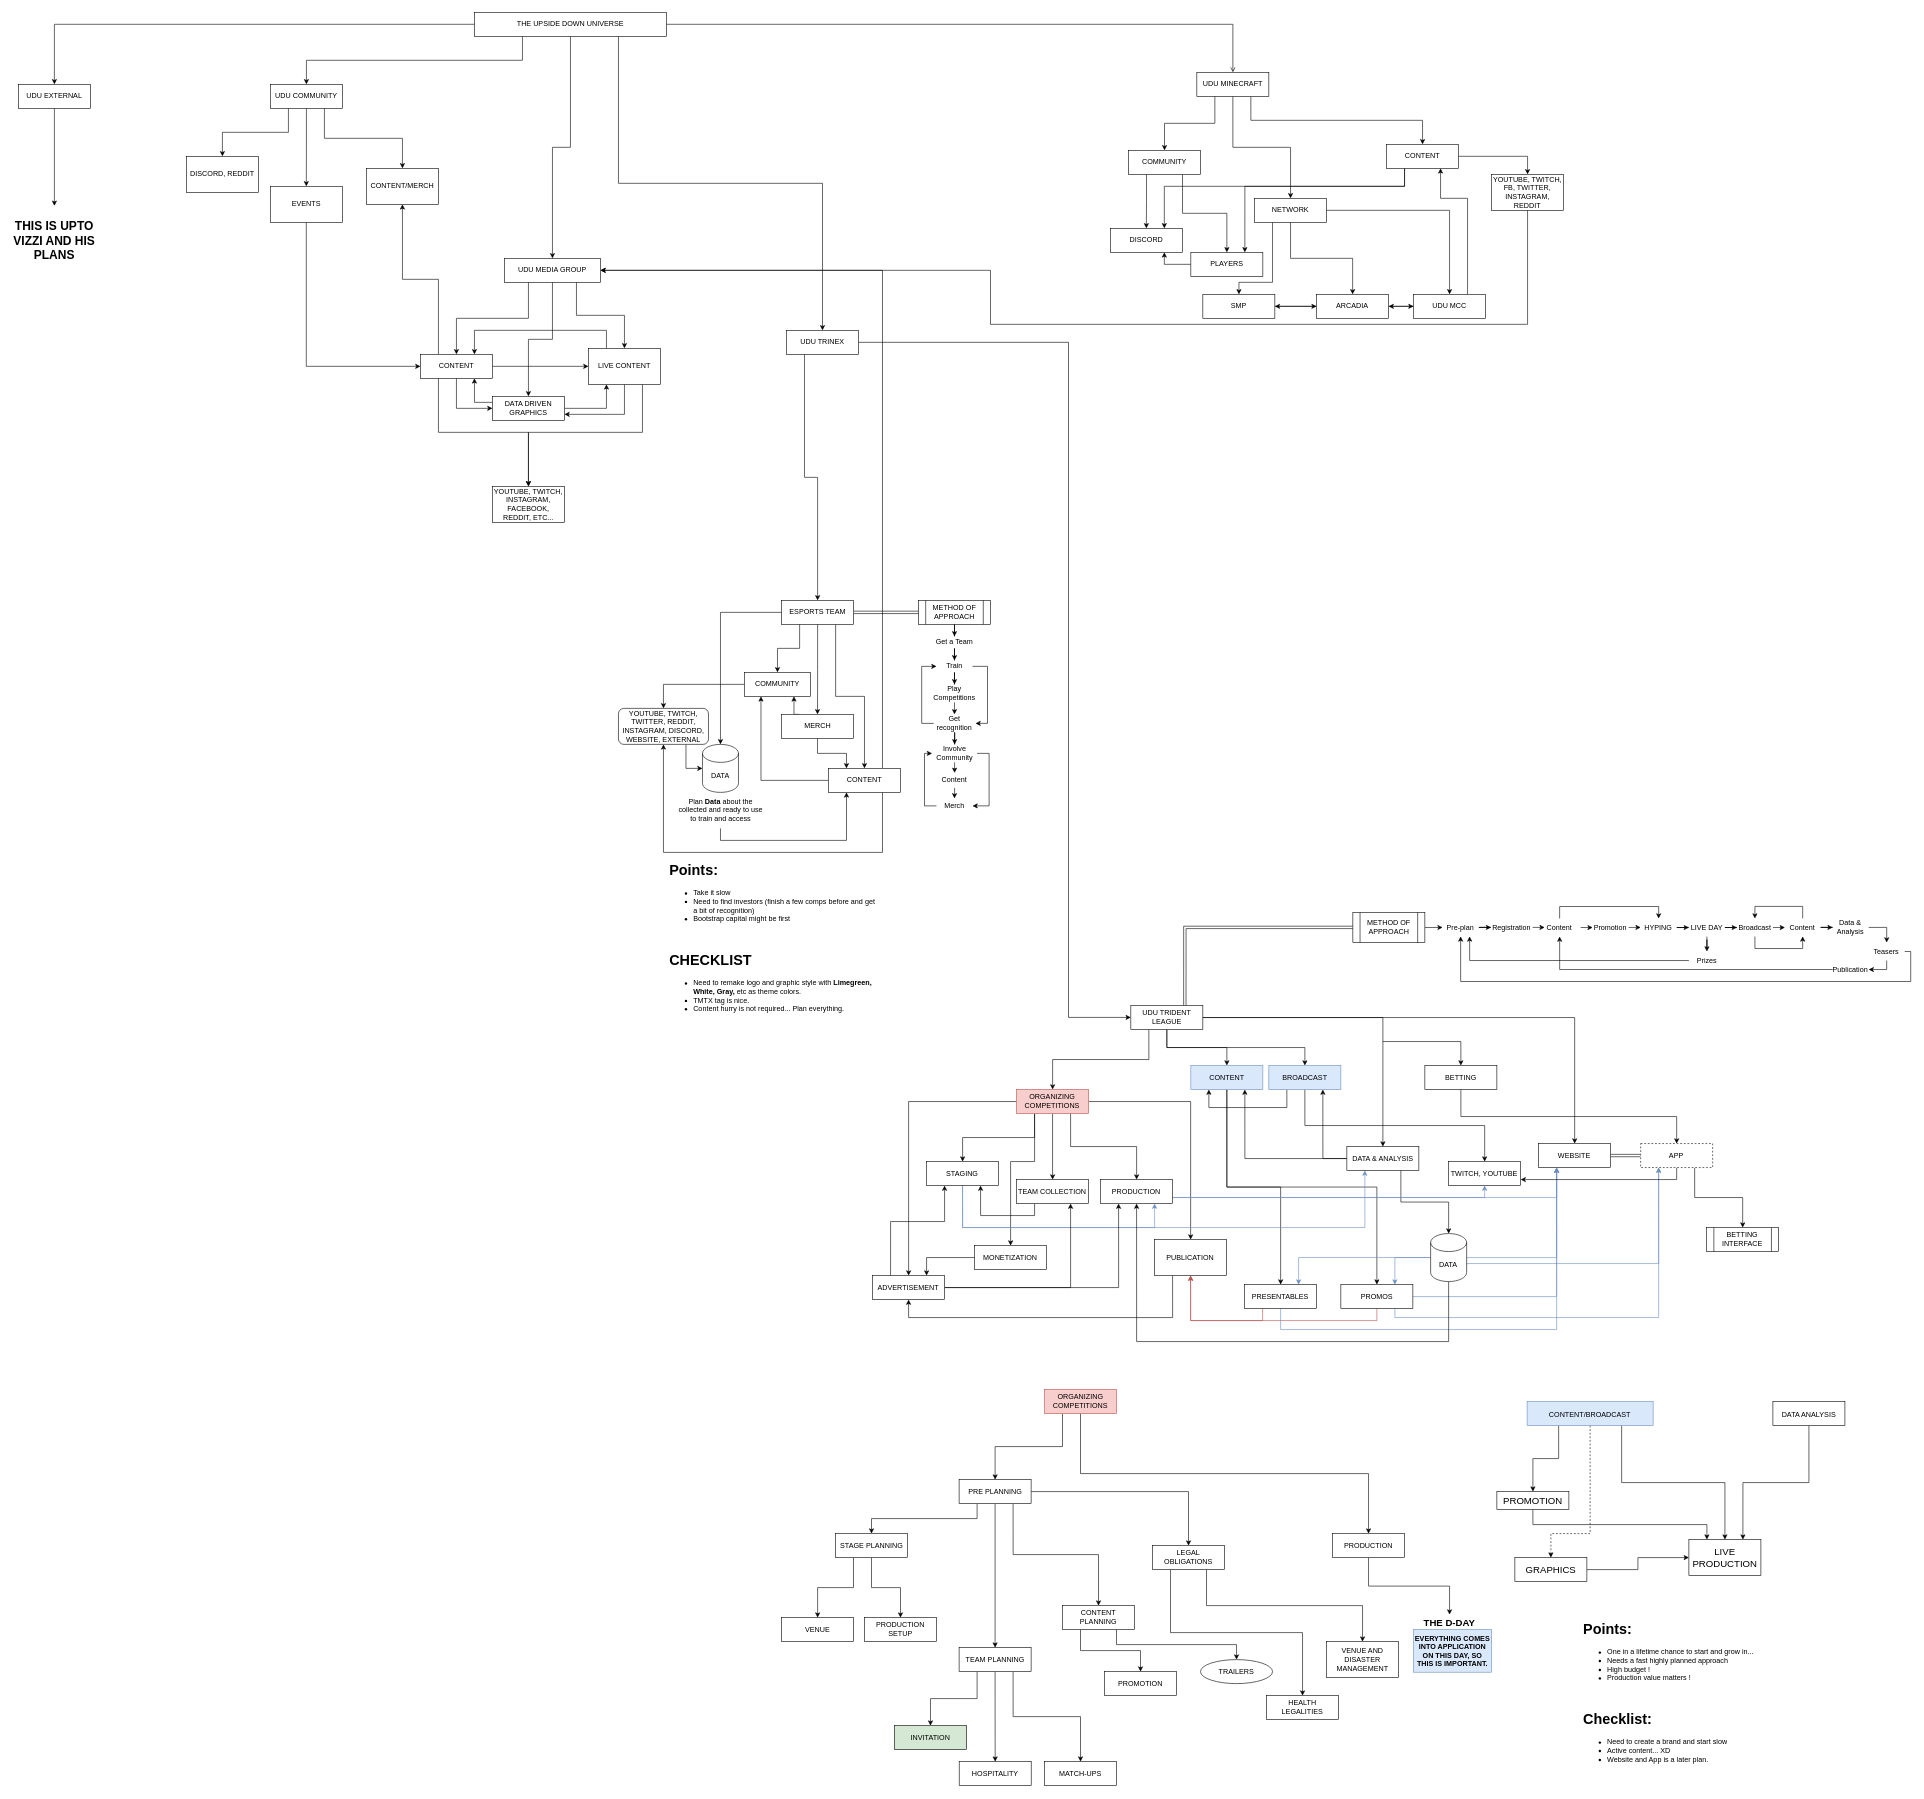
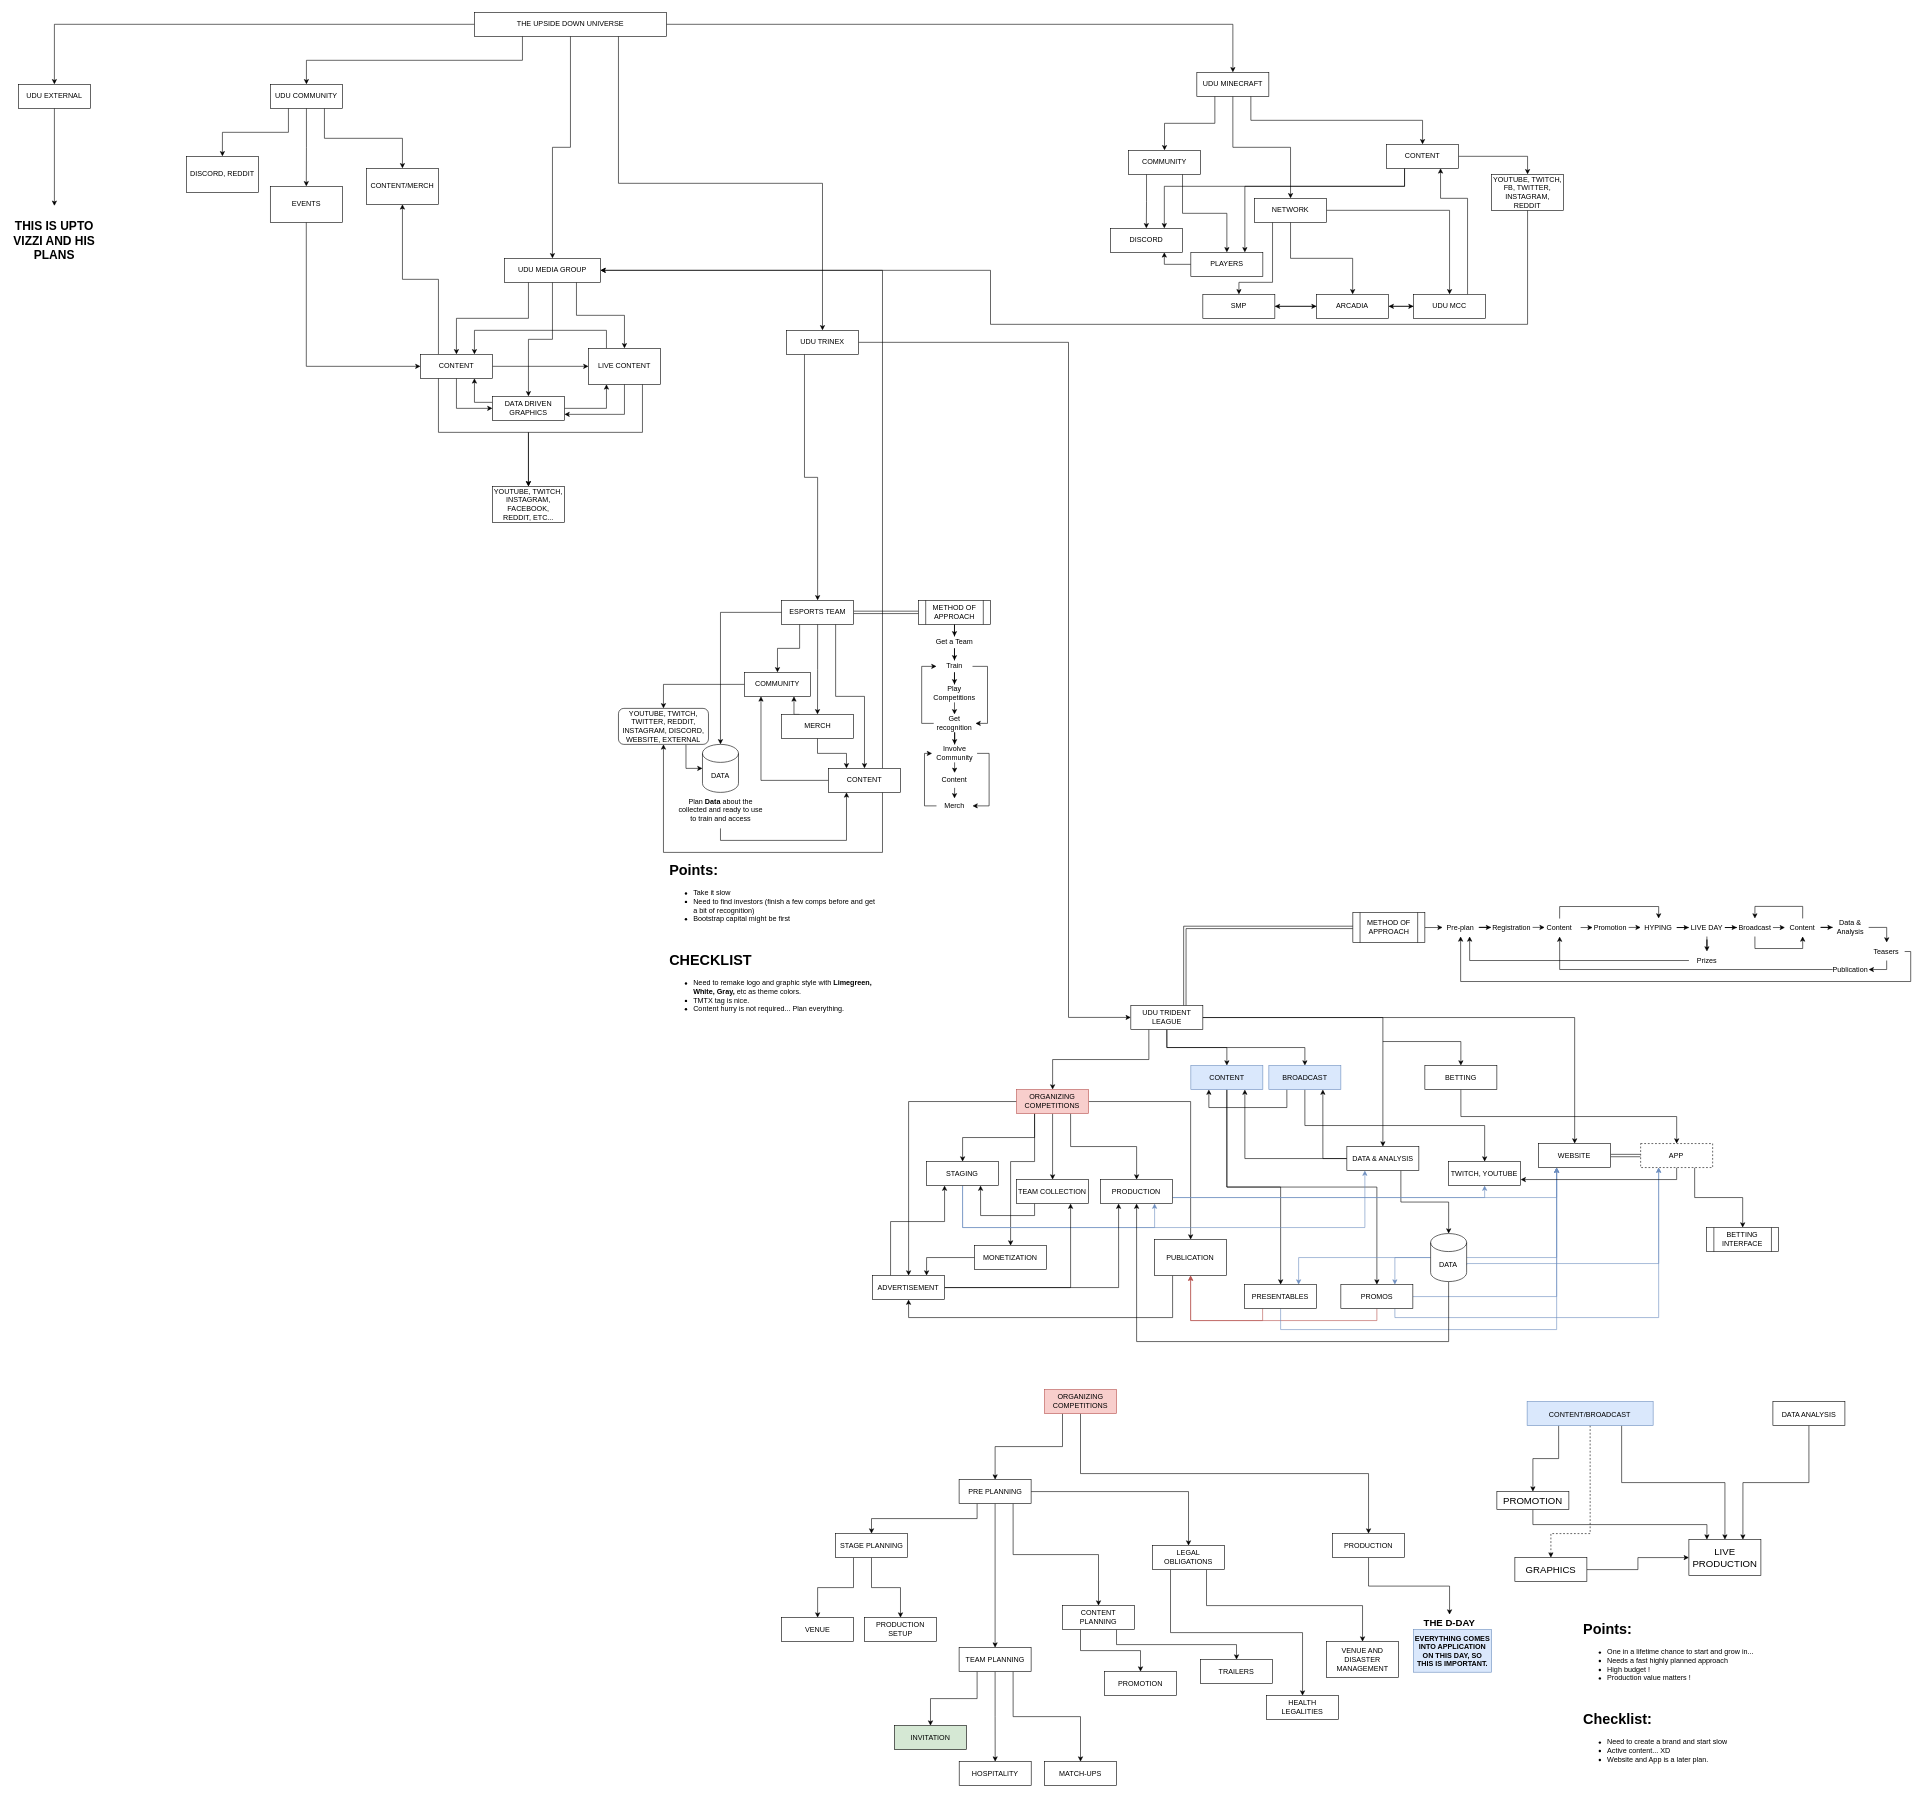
(1233, 68) -> (1233, 66)
(1236, 1671) -> (1236, 1671)
